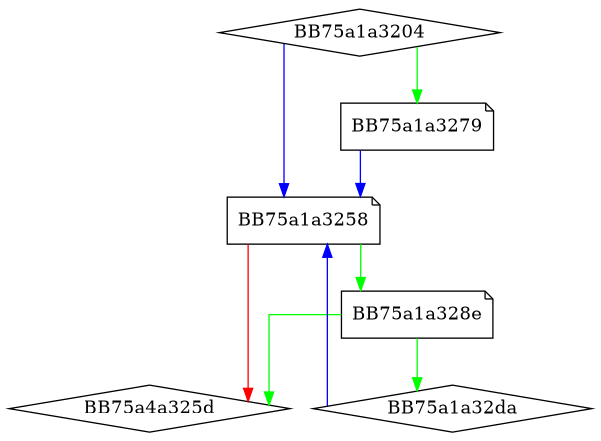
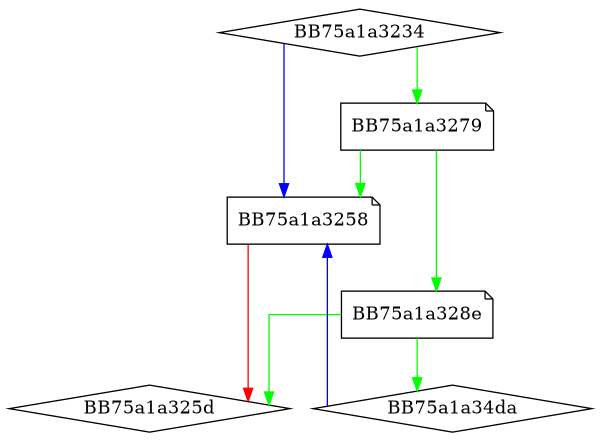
(360, 33) -> (360, 33)
(360, 167) -> (360, 167)
(361, 261) -> (436, 214)
(150, 409) -> (150, 409)
(452, 409) -> (452, 409)
